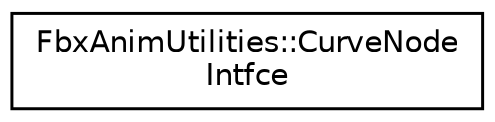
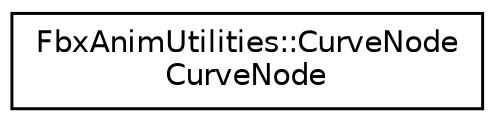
(247, 61) -> (247, 61)
